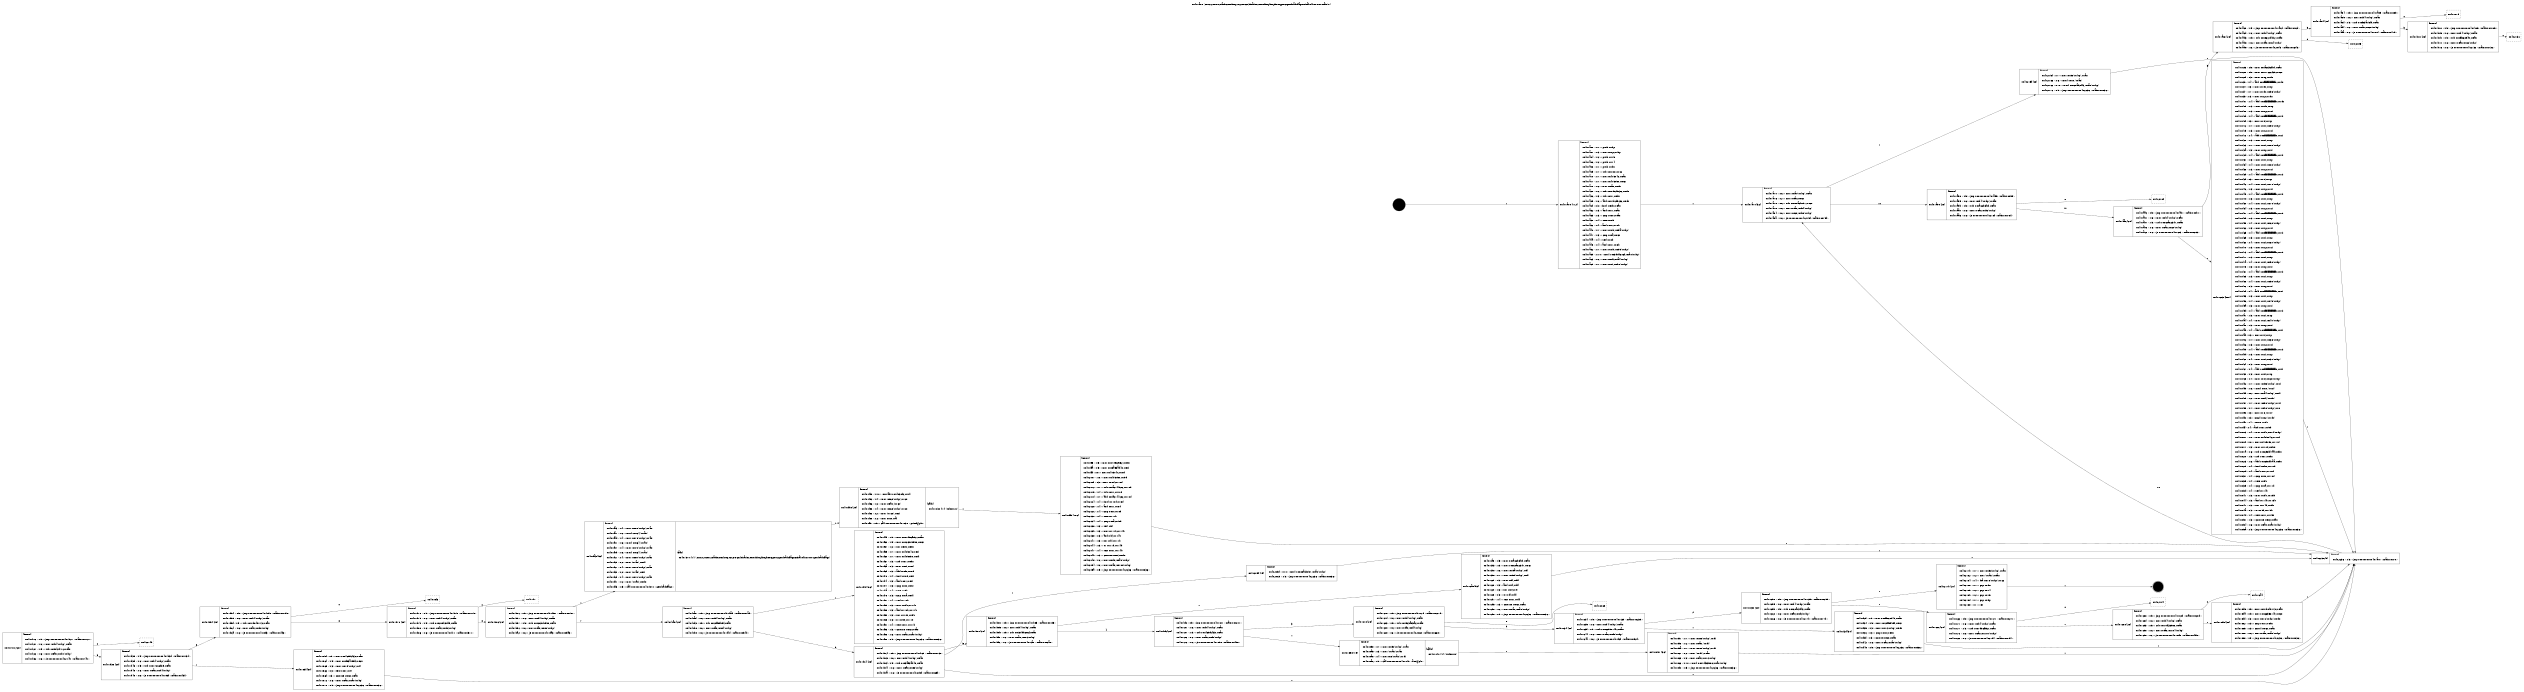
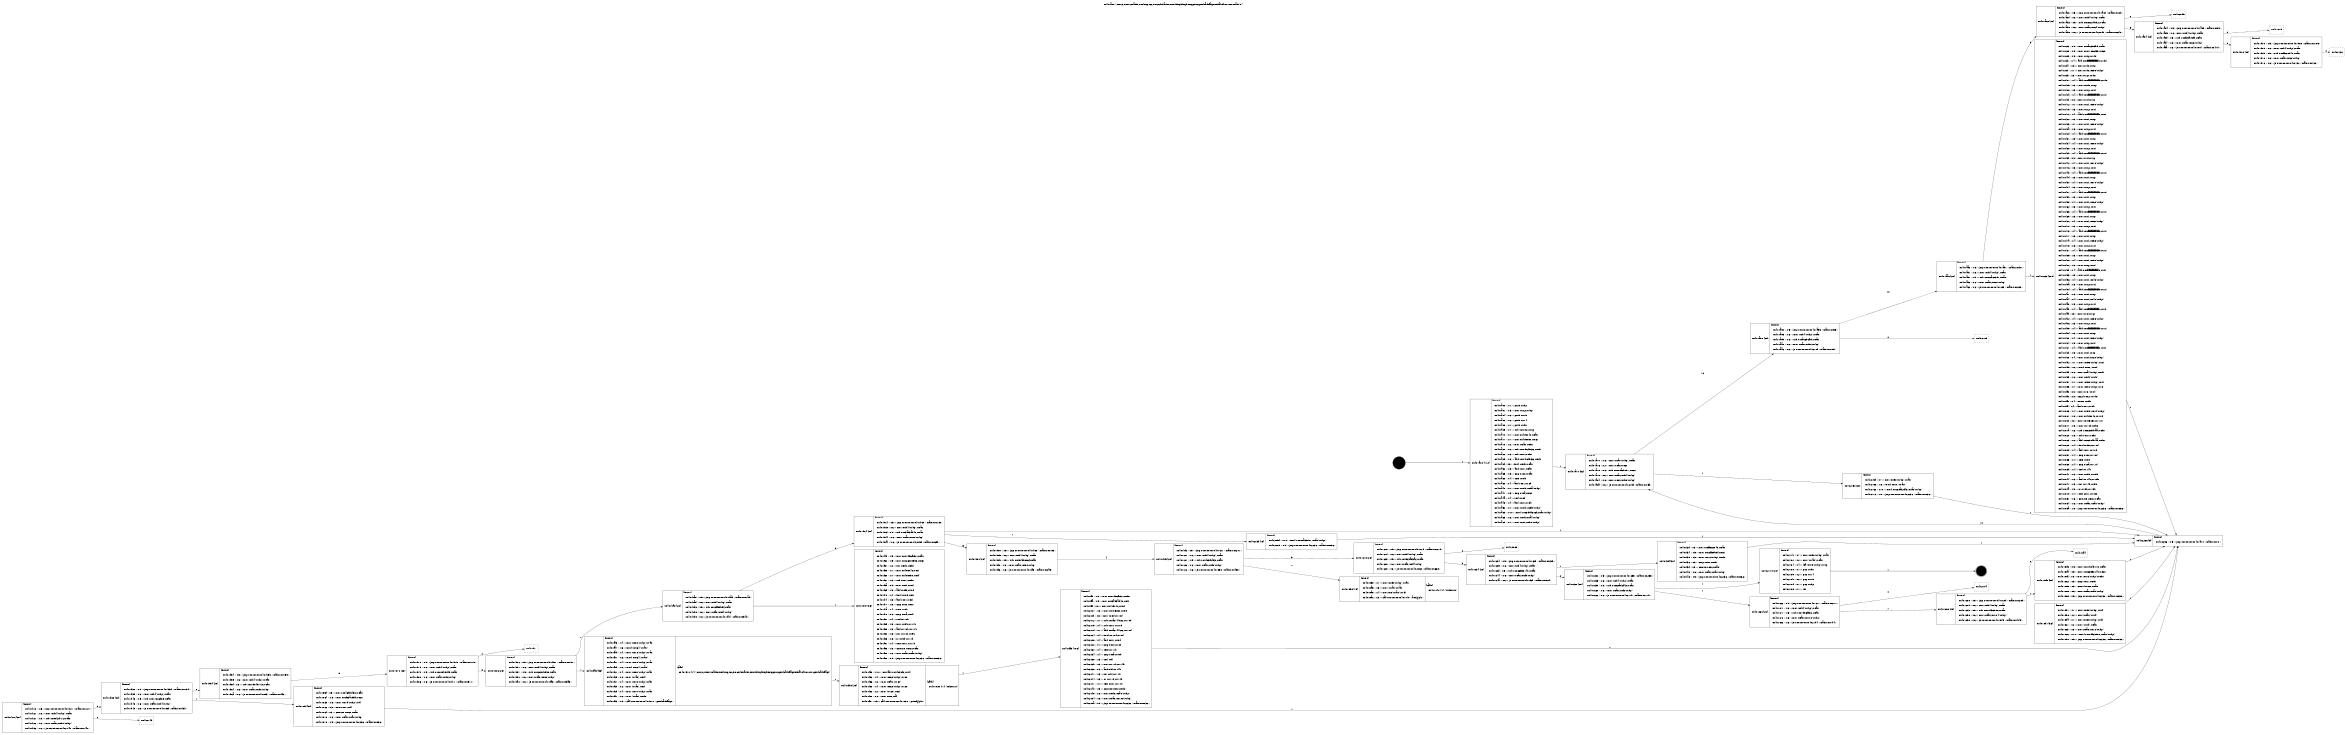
(1506, 586) -> none
(433, 600) -> none
(1552, 653) -> none
